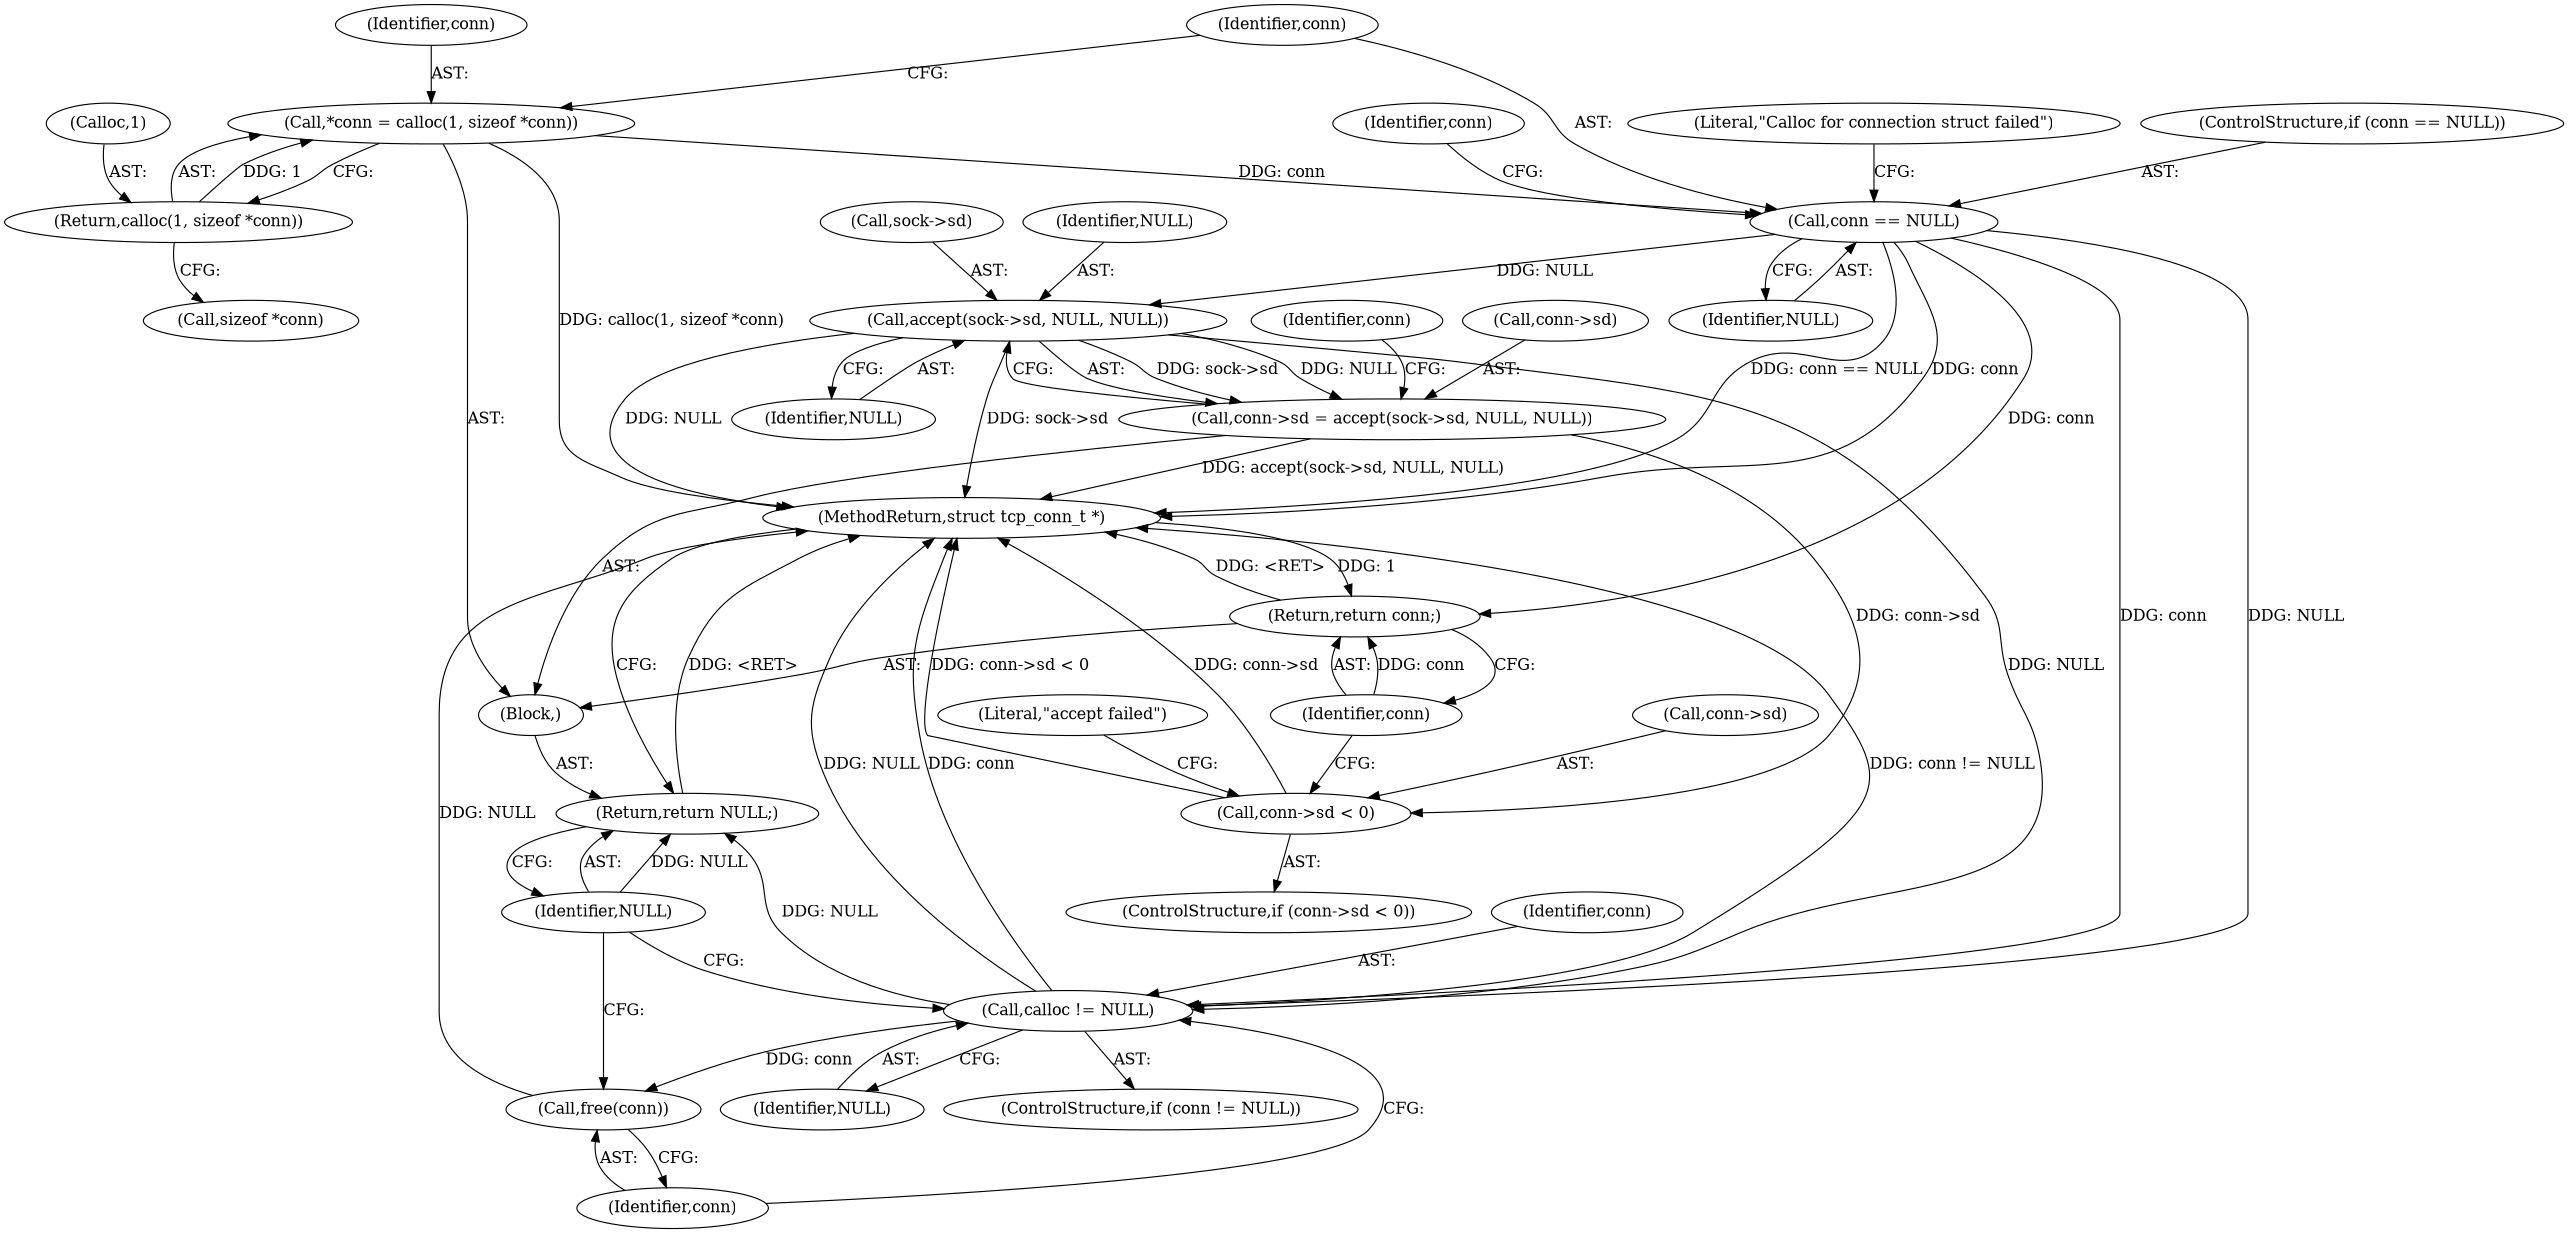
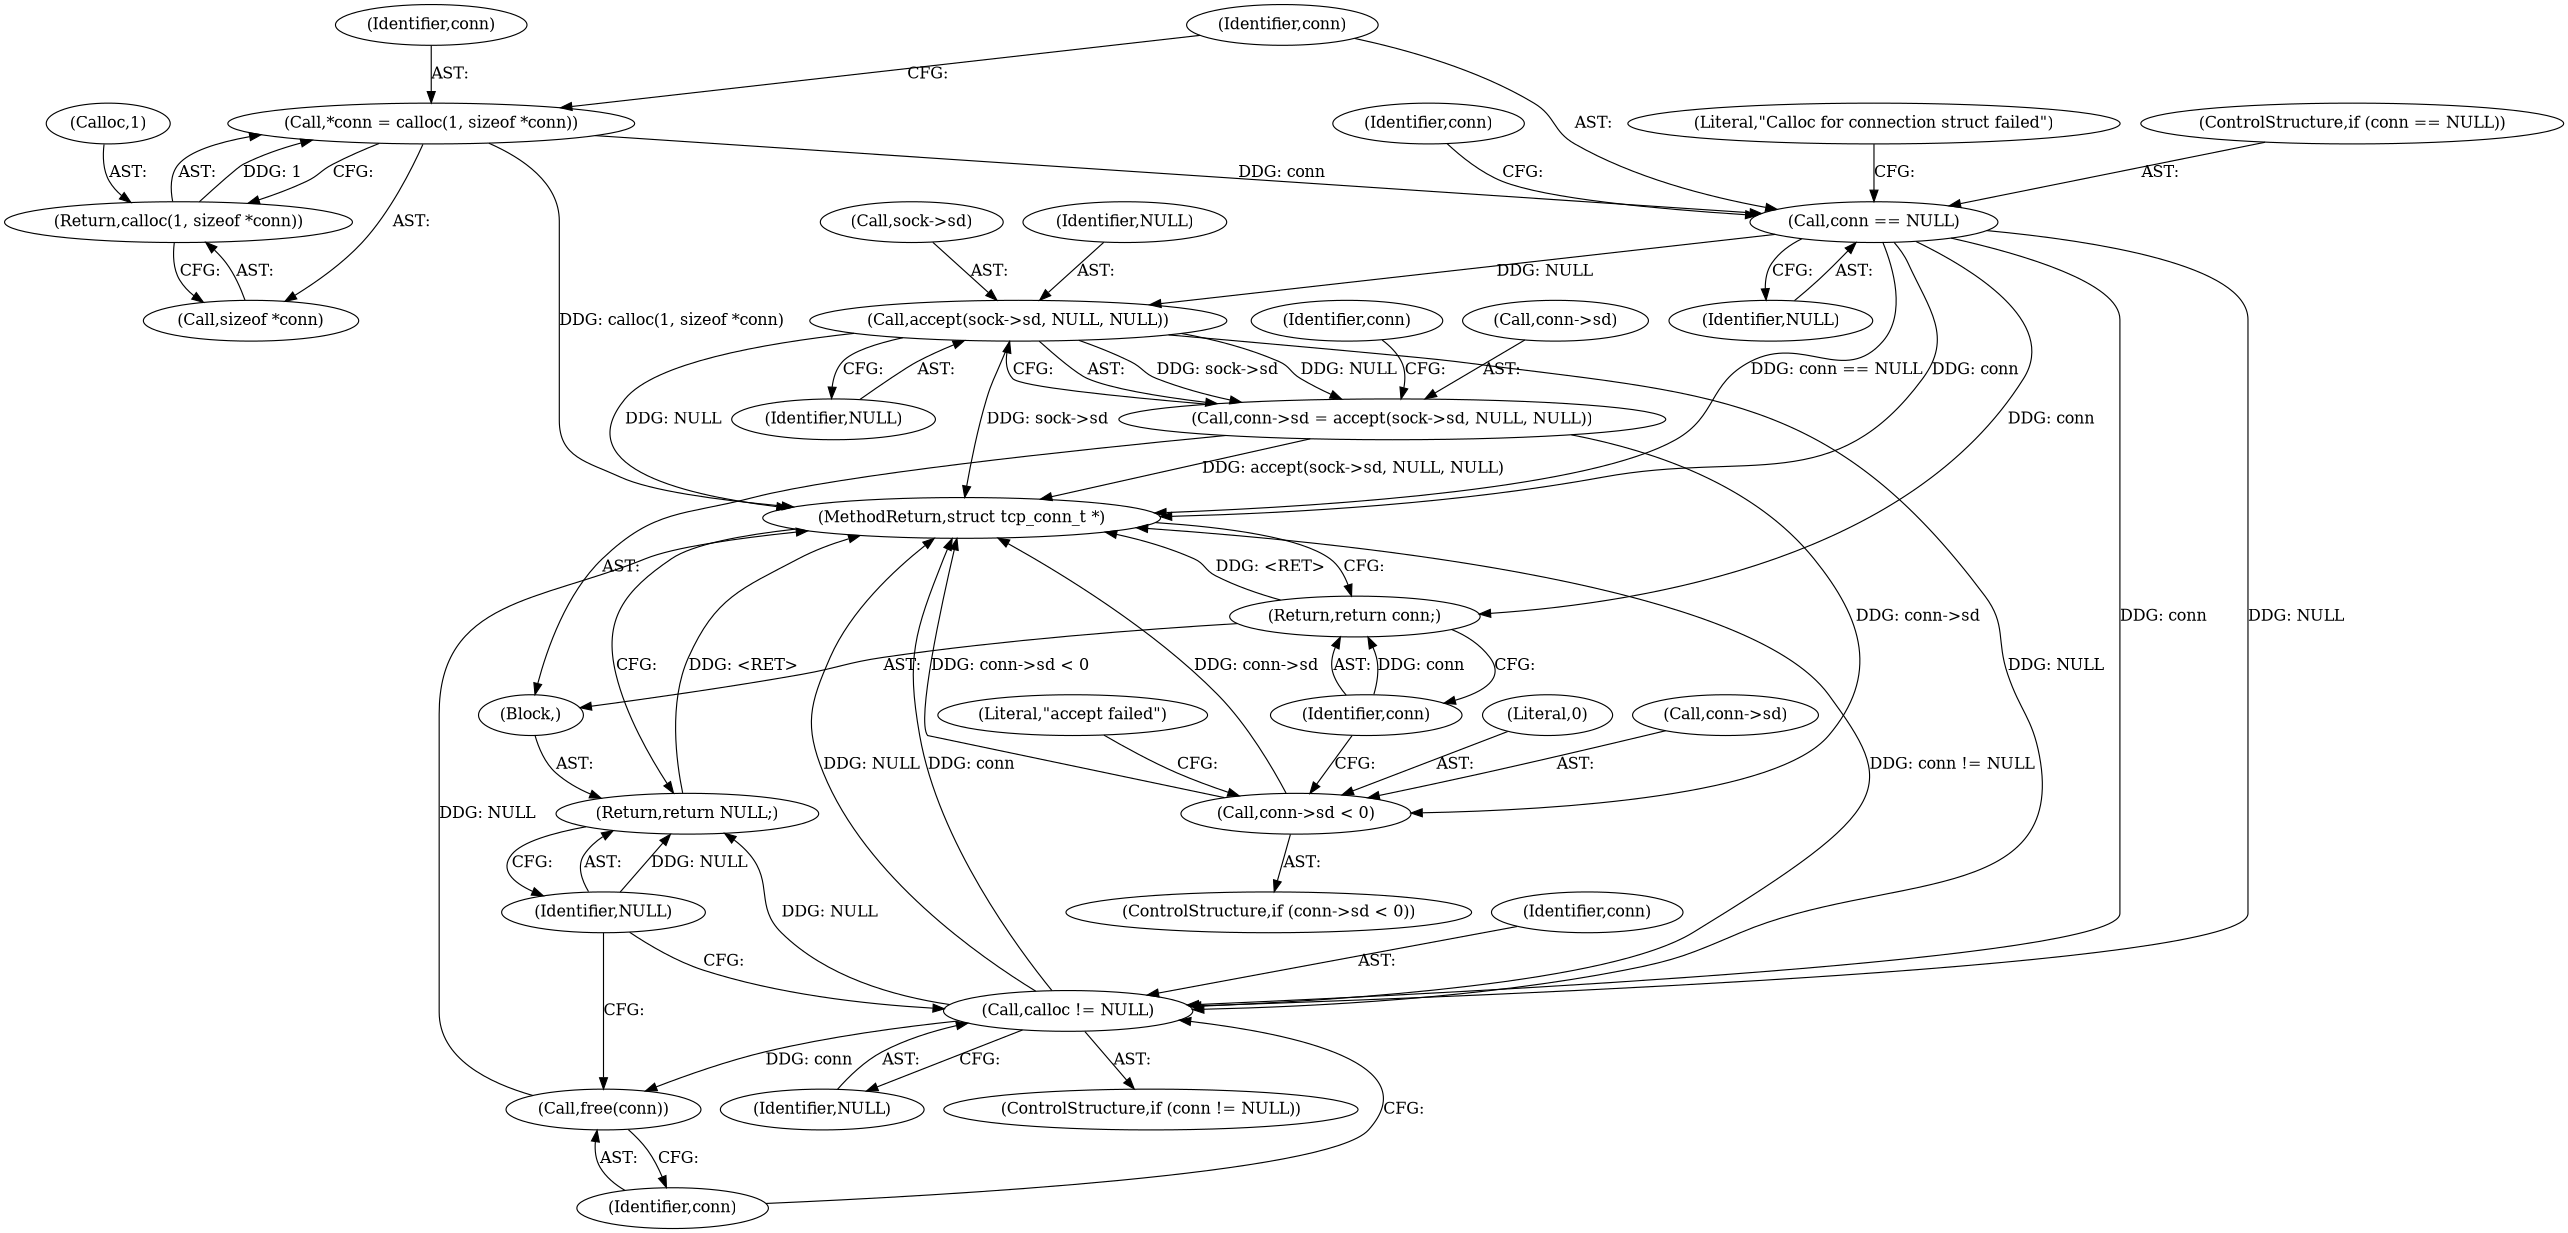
none -> (233, 273)
(468, 419) -> (372, 231)
(1367, 567) -> (1367, 567)
none -> (1548, 715)
